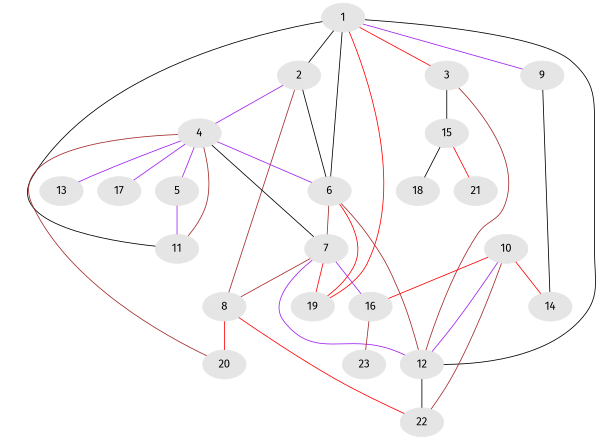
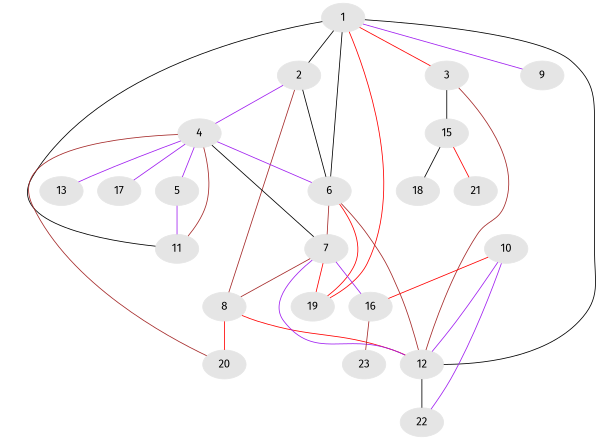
(550, 307) -> none
(471, 339) -> (471, 339)
(319, 370) -> (324, 335)
